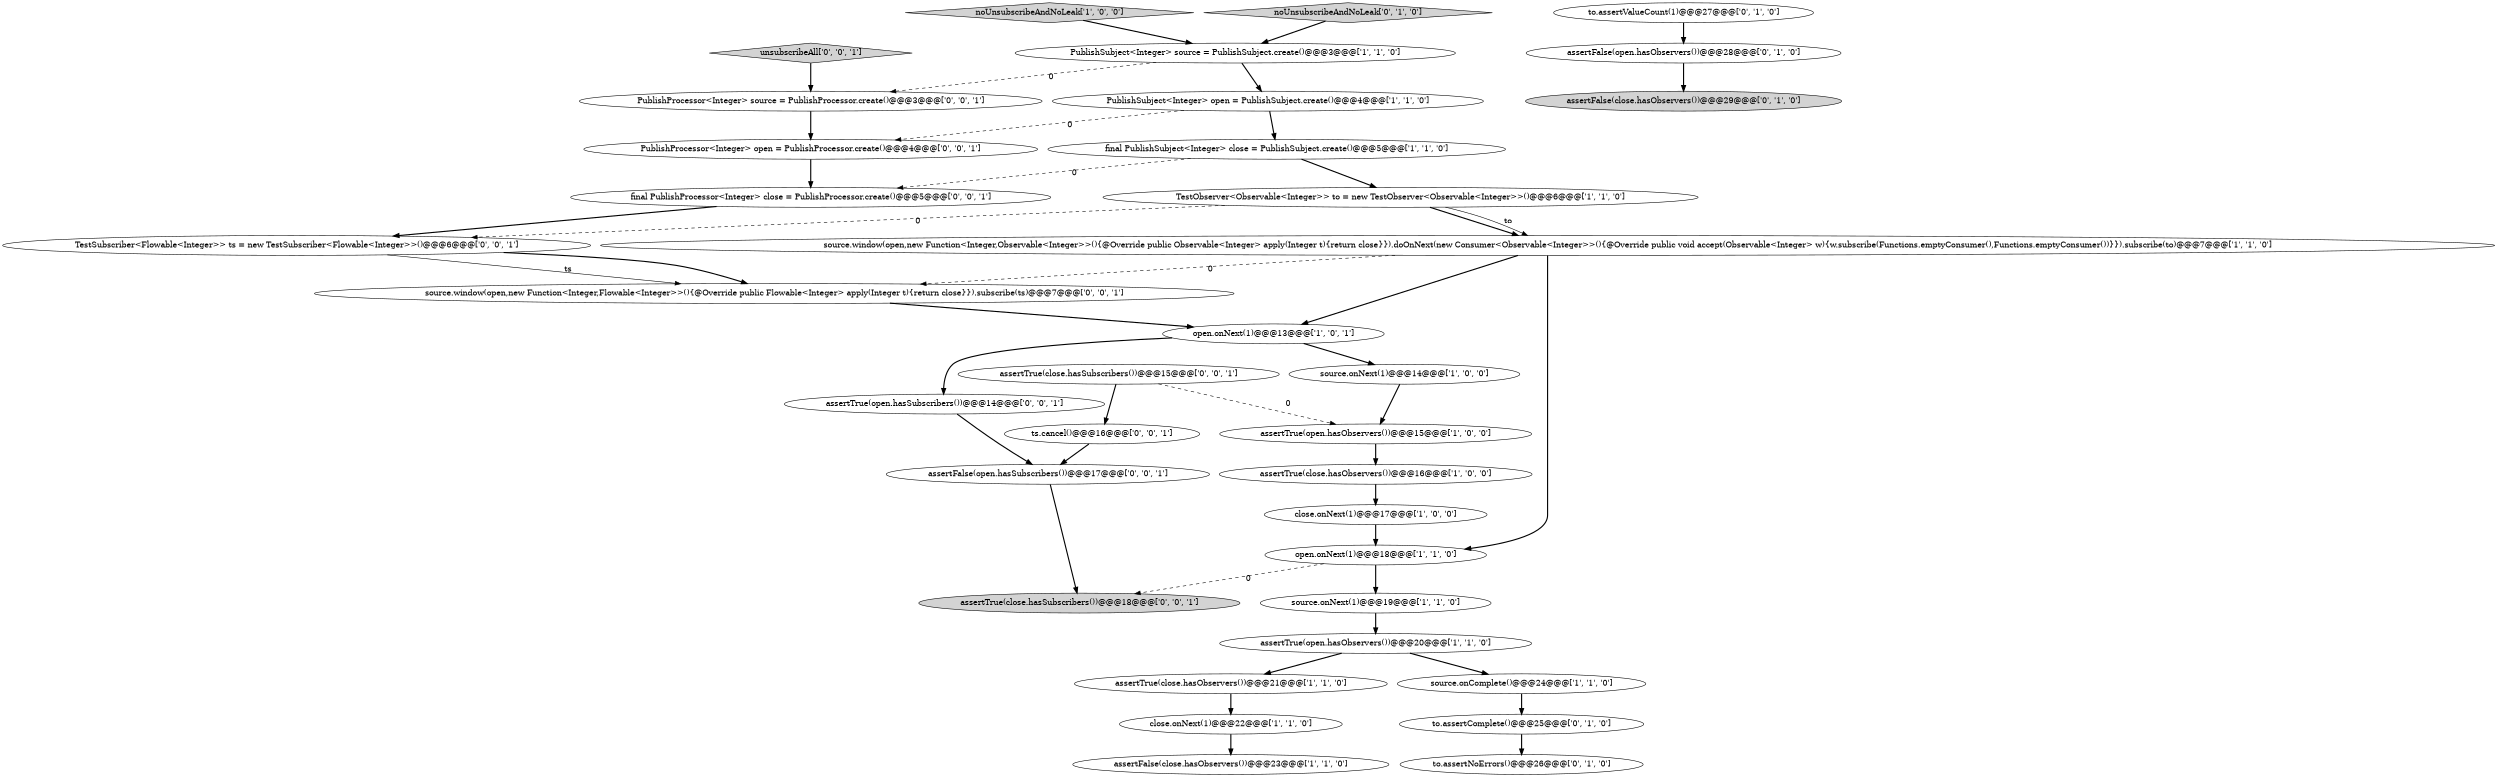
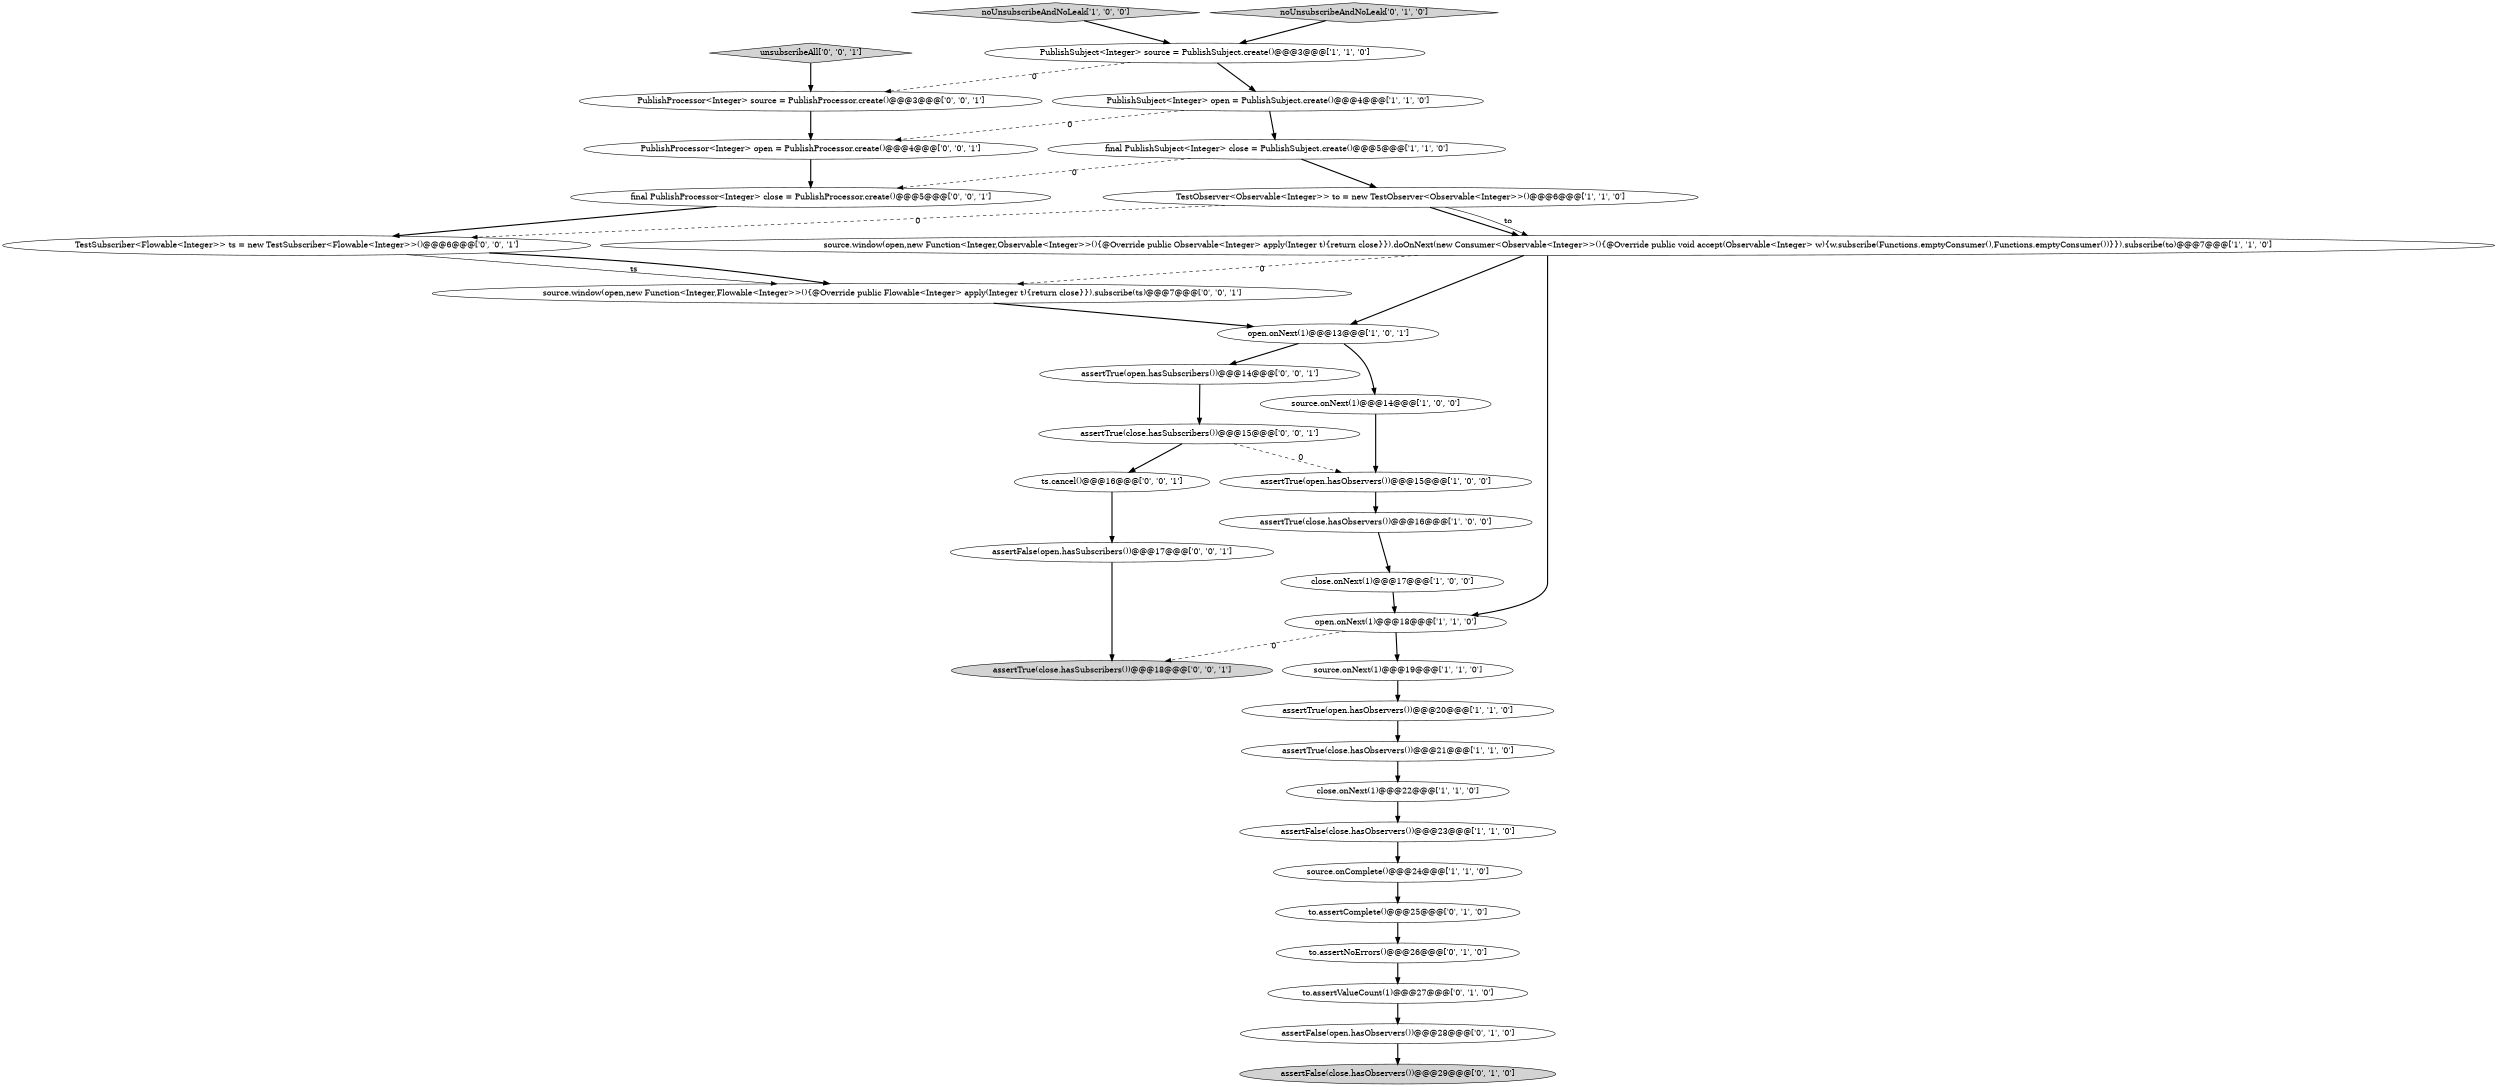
(991, 439) -> (1200, 401)
(1446, 663) -> (1398, 849)
none -> (1398, 970)
